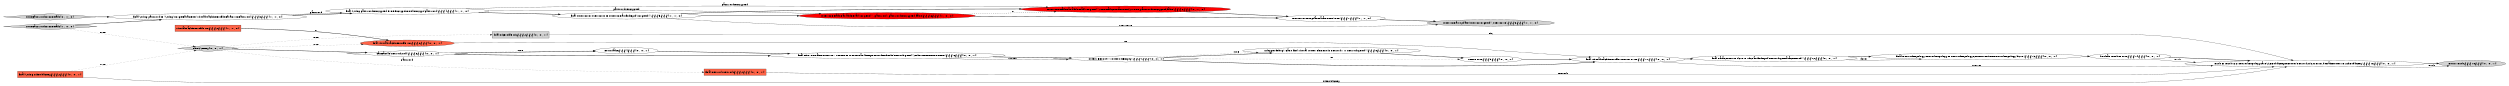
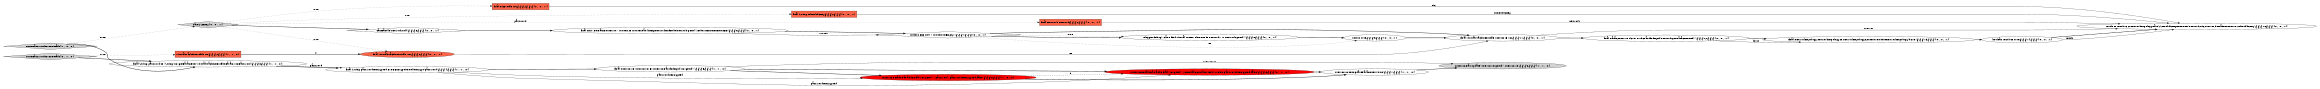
(521, 35) -> (521, 7)
(627, 51) -> none
none -> (131, 55)
(132, 61) -> (509, 16)
(2472, 64) -> none
